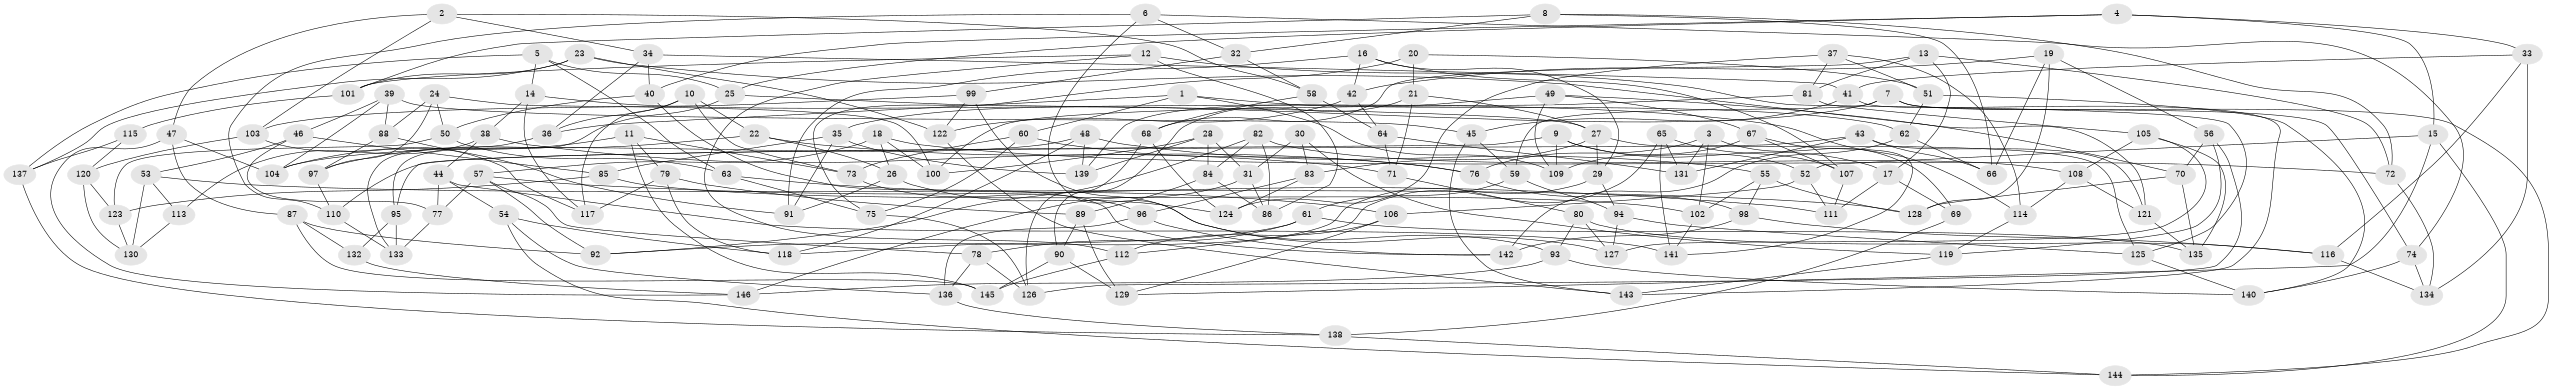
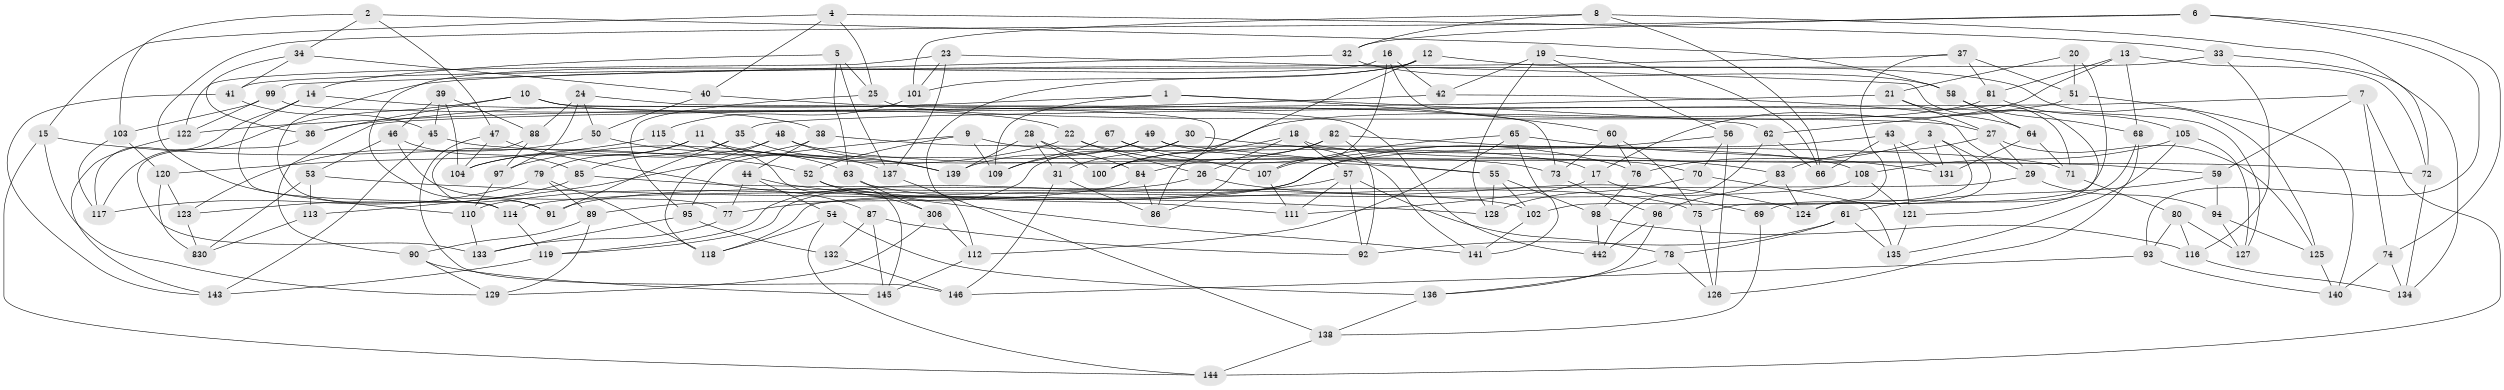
(1653, 108) -> (1320, 159)
(1391, 215) -> (935, 215)
(131, 255) -> (200, 255)
(1506, 255) -> (1600, 255)
